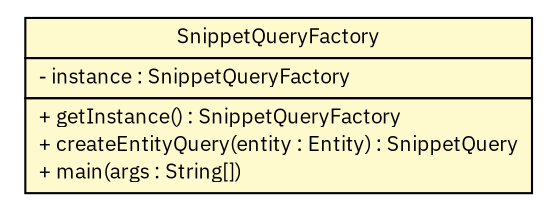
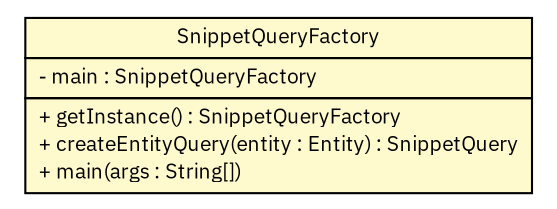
(195, 77) -> (178, 77)
